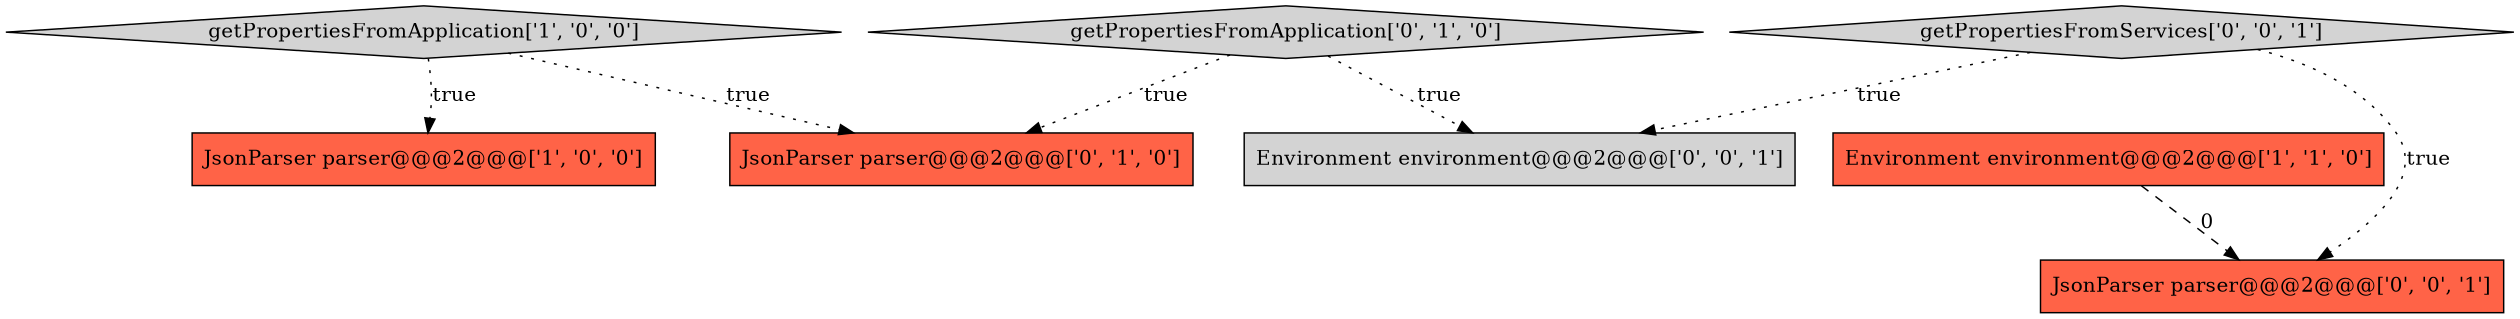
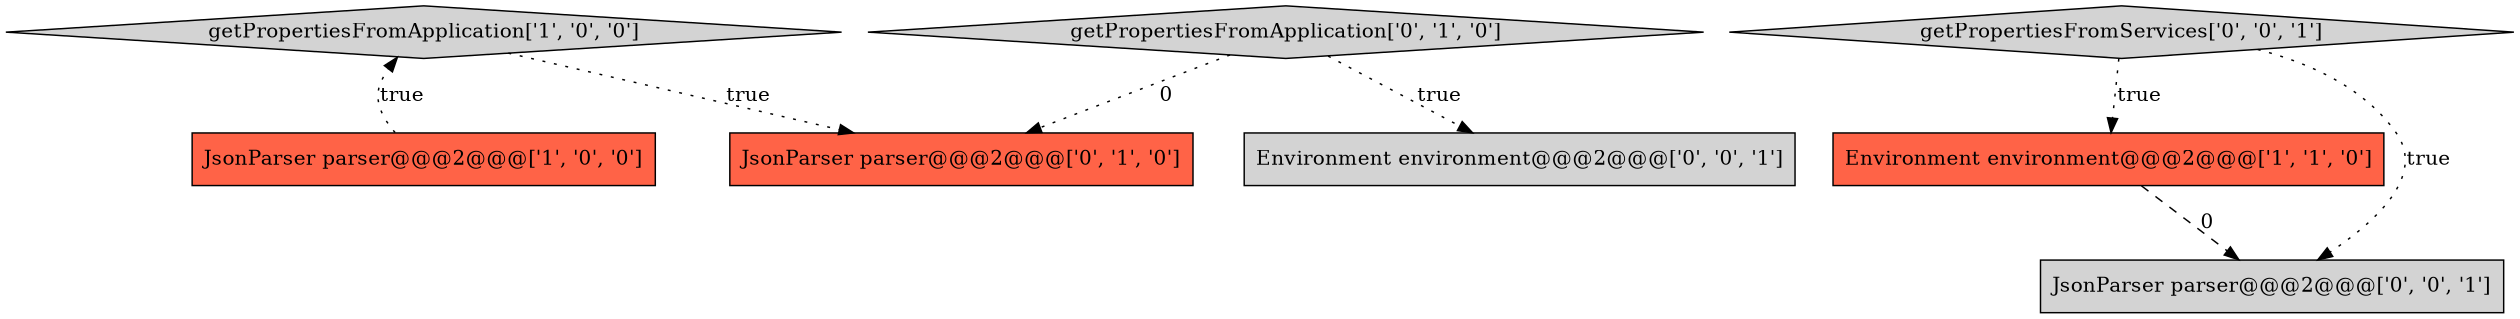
(431, 88) -> (379, 102)
(1842, 91) -> (2116, 88)
(1167, 96) -> (1167, 96)
(2272, 286) -> (2272, 286)
